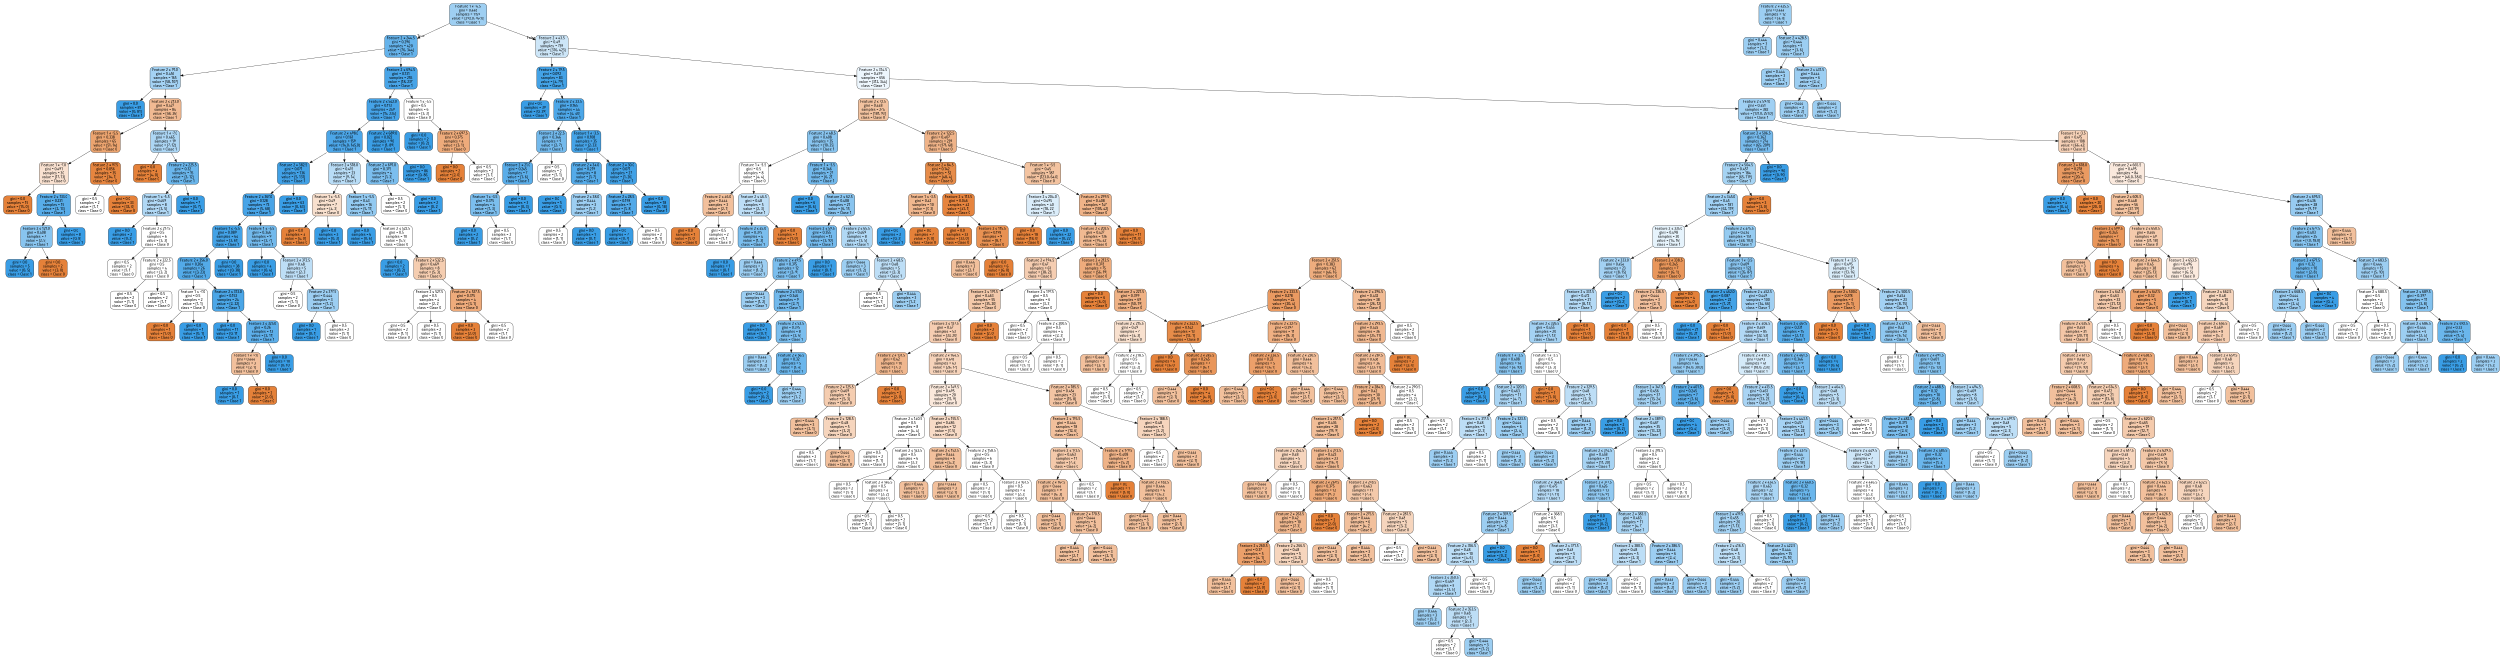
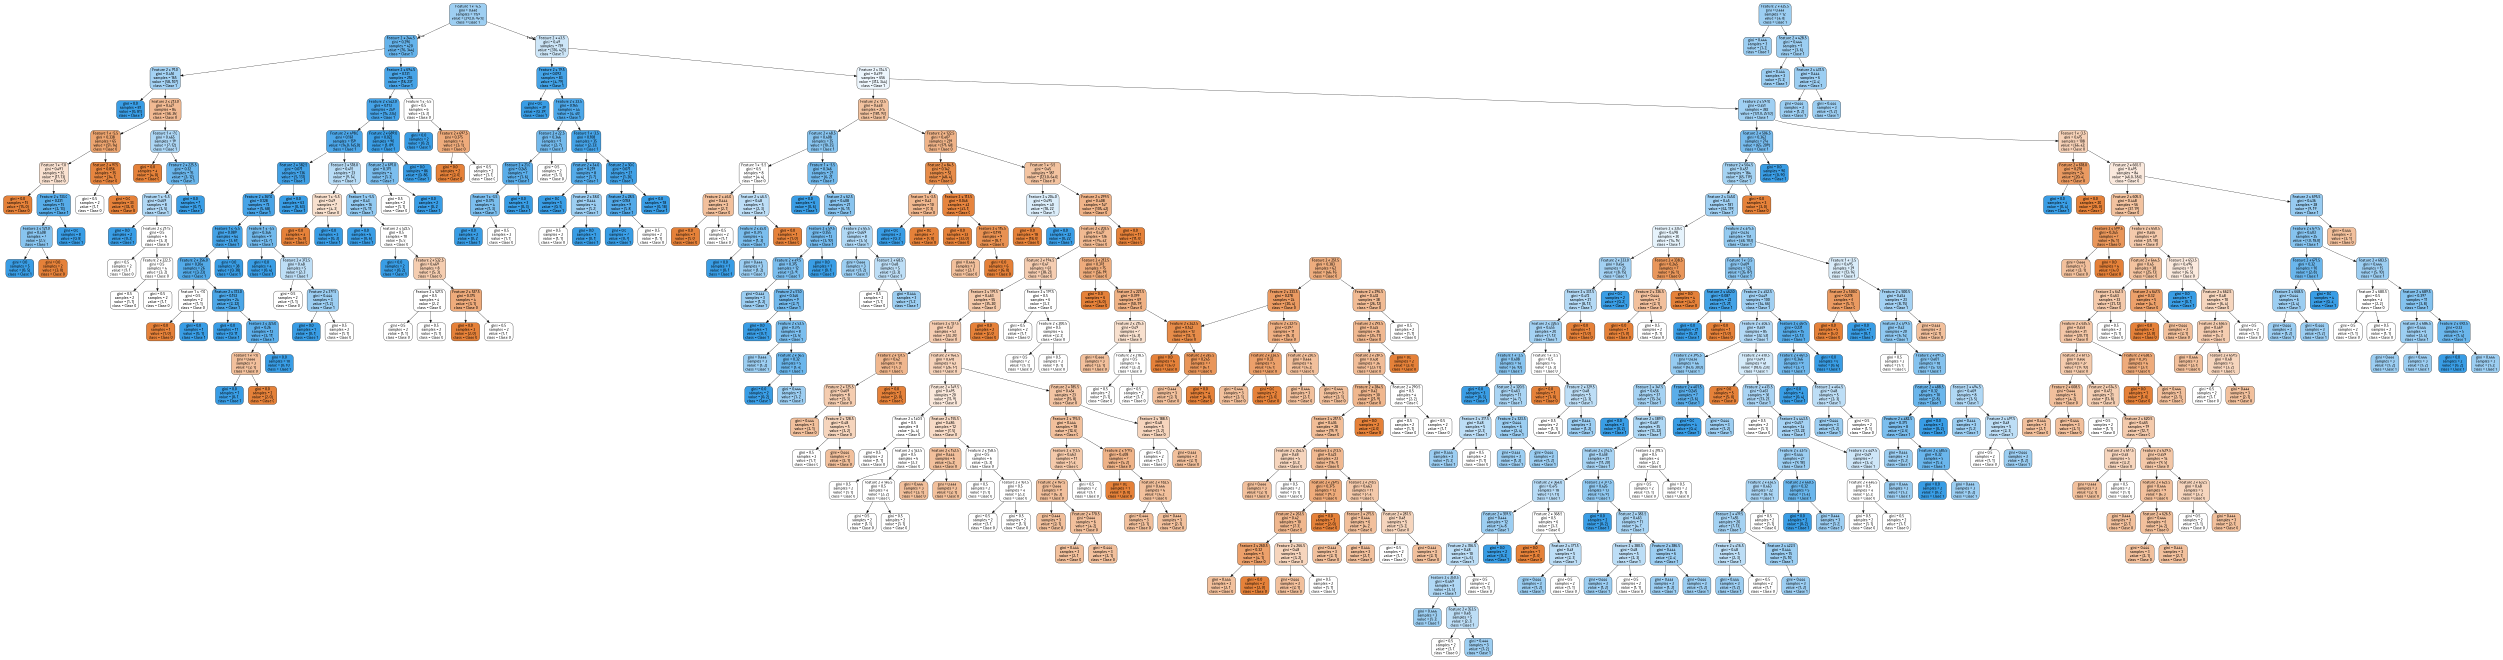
(165, 118) -> (165, 118)
(362, 156) -> (383, 156)
(621, 201) -> (621, 201)
(586, 205) -> (586, 205)
(54, 213) -> (54, 213)
(752, 219) -> (755, 222)
(1184, 340) -> (1184, 340)
(1947, 379) -> none
(1729, 518) -> (1729, 518)
(1254, 550) -> (1254, 550)
